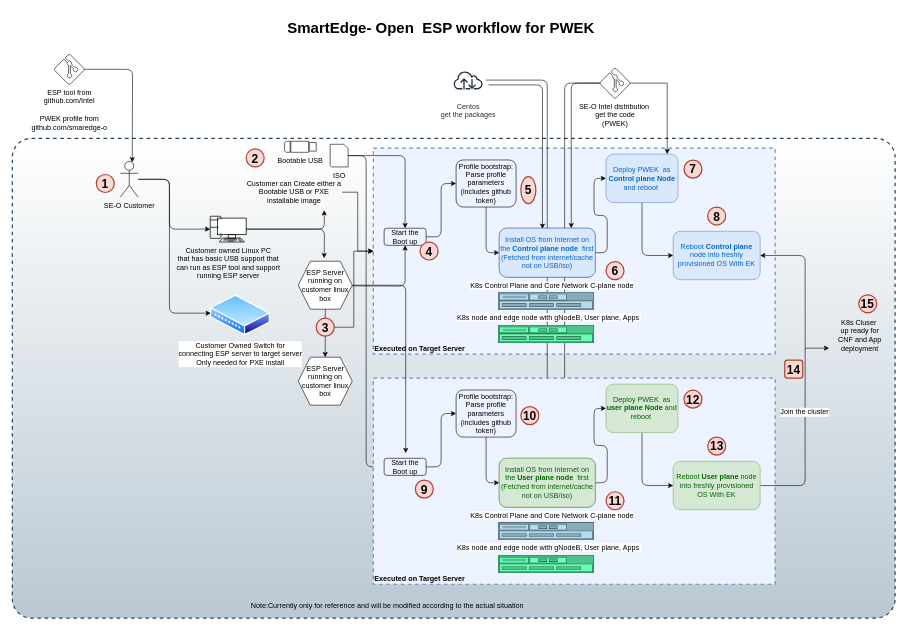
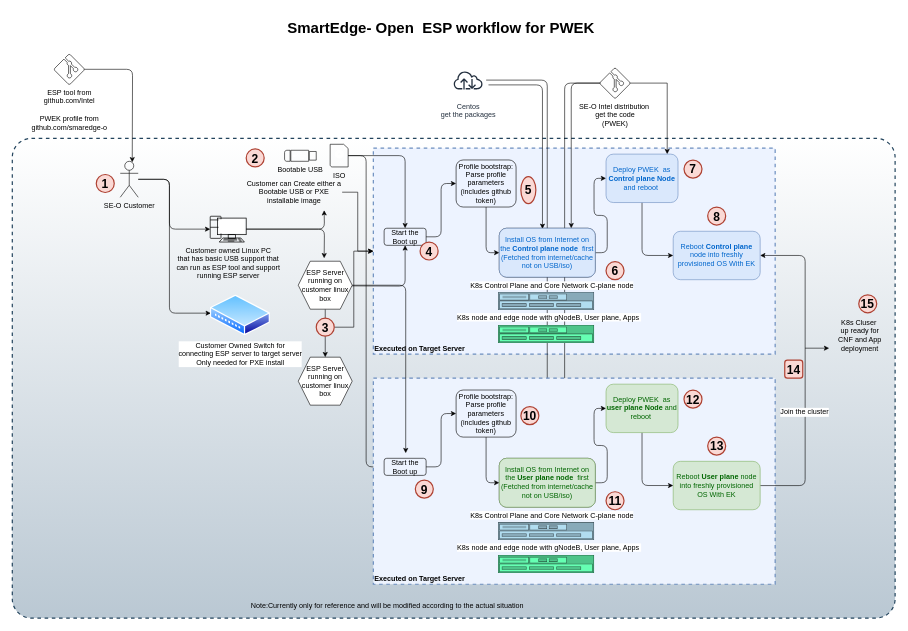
(301, 147) -> (301, 156)
